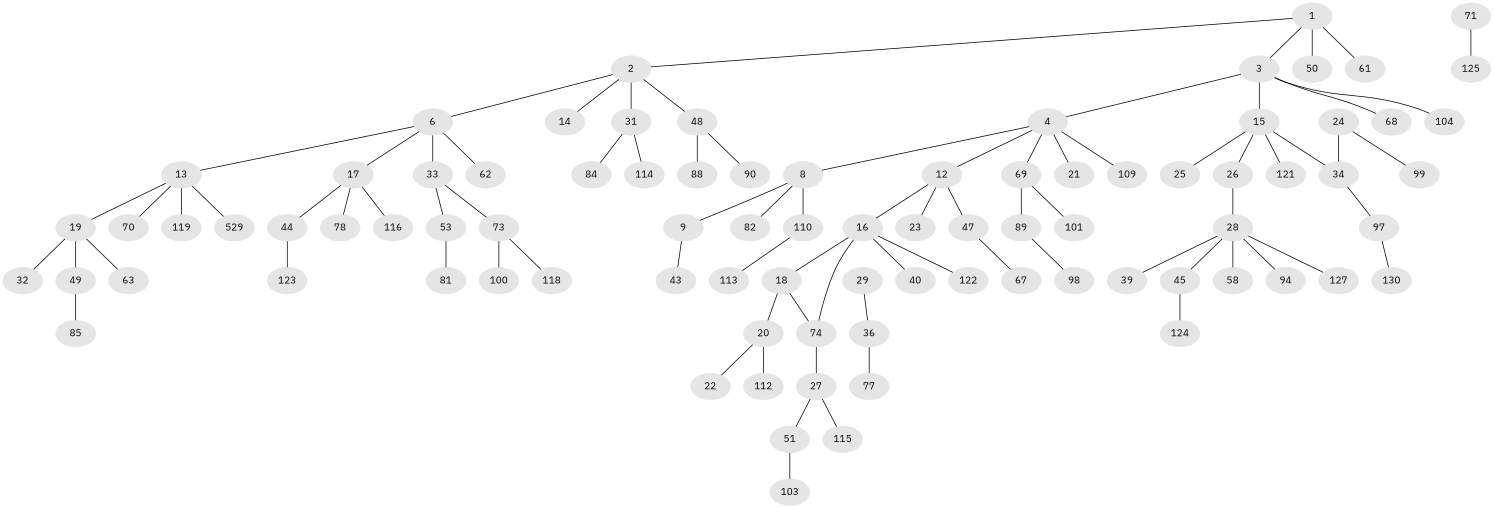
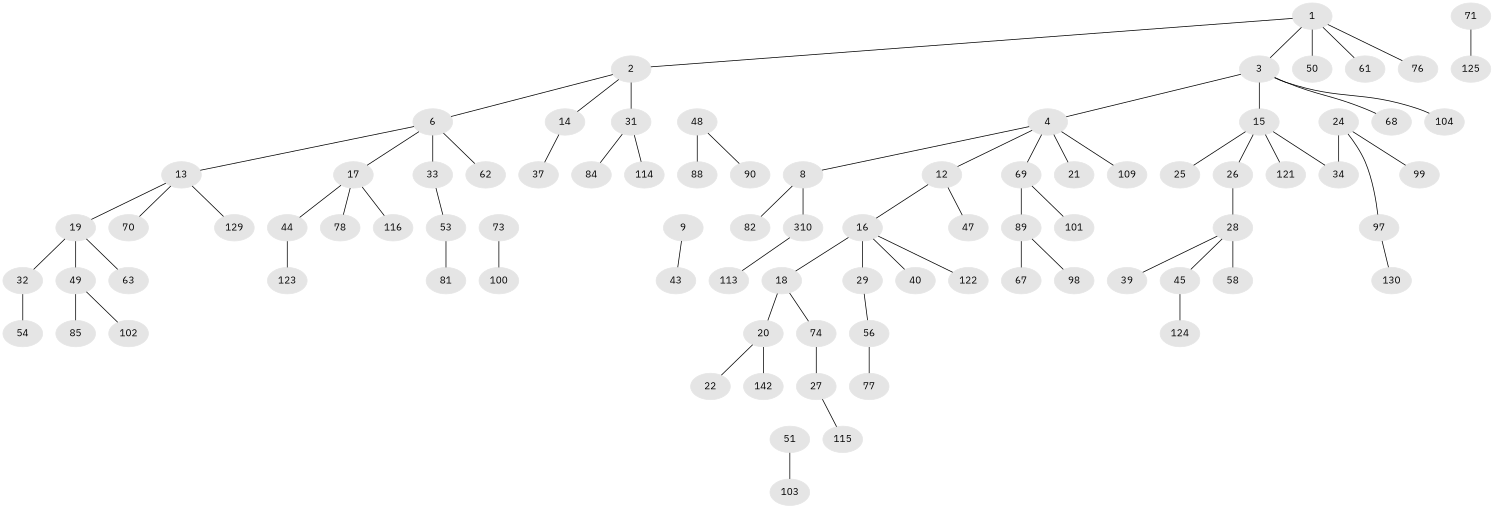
none -> (1418, 69)
(664, 96) -> none
none -> (539, 175)
(466, 201) -> none
(1359, 201) -> (1369, 172)
(744, 202) -> none
(181, 228) -> none
(234, 228) -> (234, 228)
(803, 228) -> (803, 228)
(915, 228) -> none
(995, 254) -> (1021, 254)
(832, 278) -> (863, 254)
(552, 281) -> none
(1286, 281) -> none
(1339, 281) -> none
none -> (23, 334)
none -> (129, 334)
(869, 334) -> (869, 334)
(763, 386) -> (763, 386)
(803, 413) -> none
